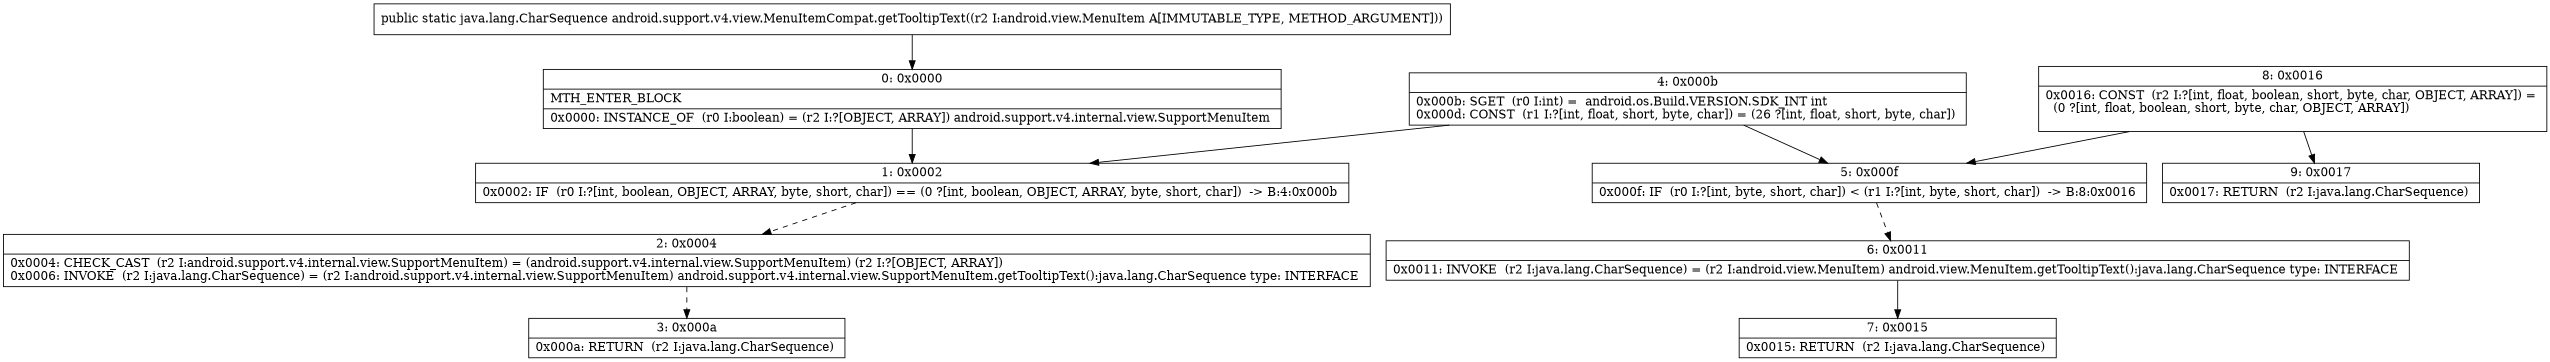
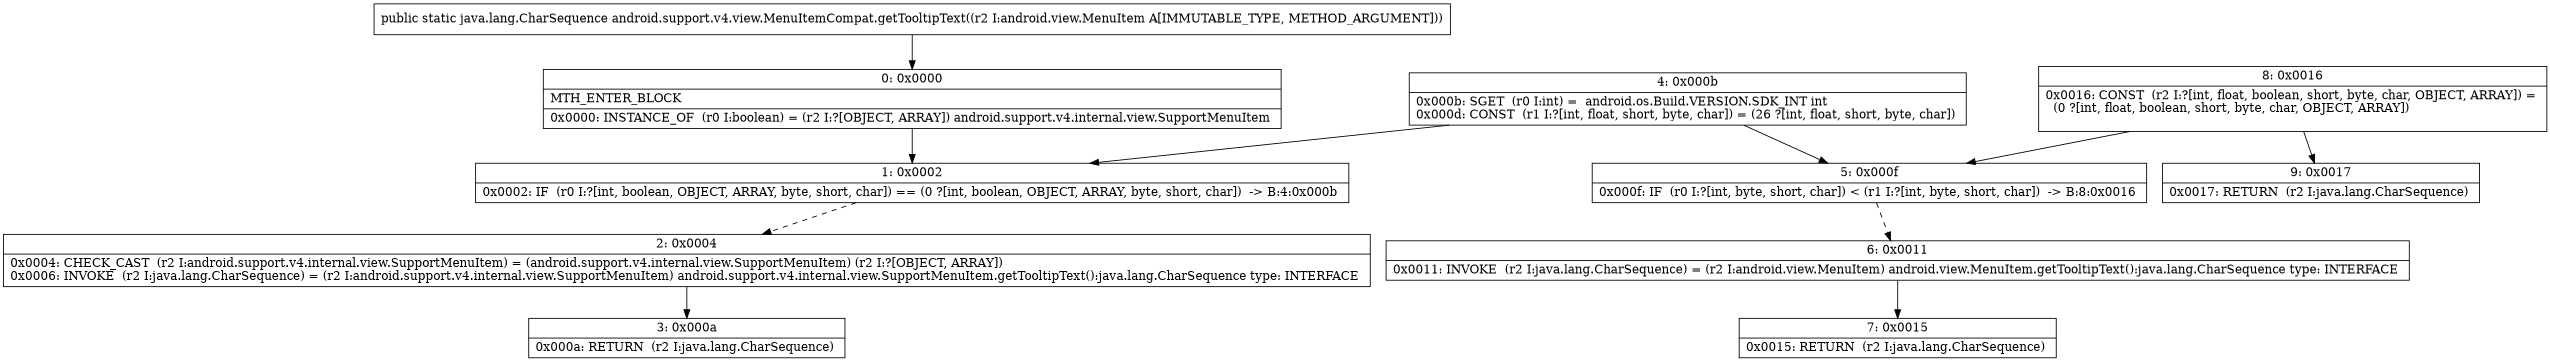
(687, 298) -> (687, 298)
